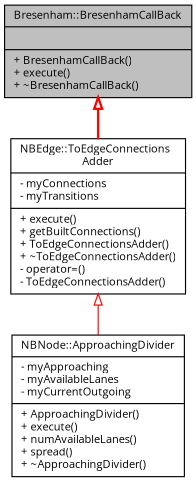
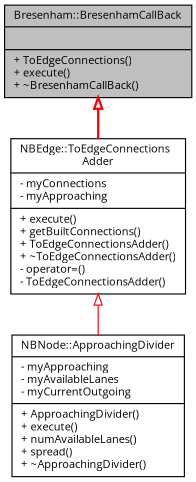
(73, 61) -> (73, 61)
(60, 196) -> (64, 196)
